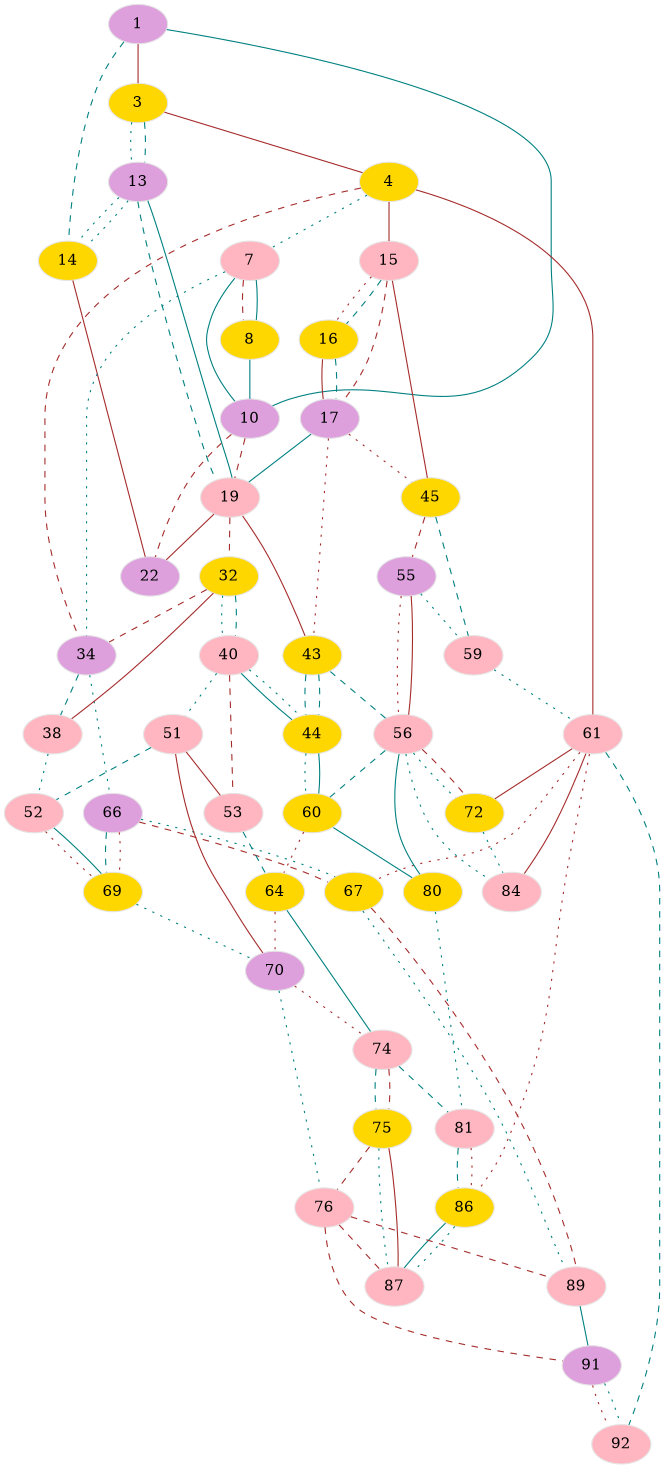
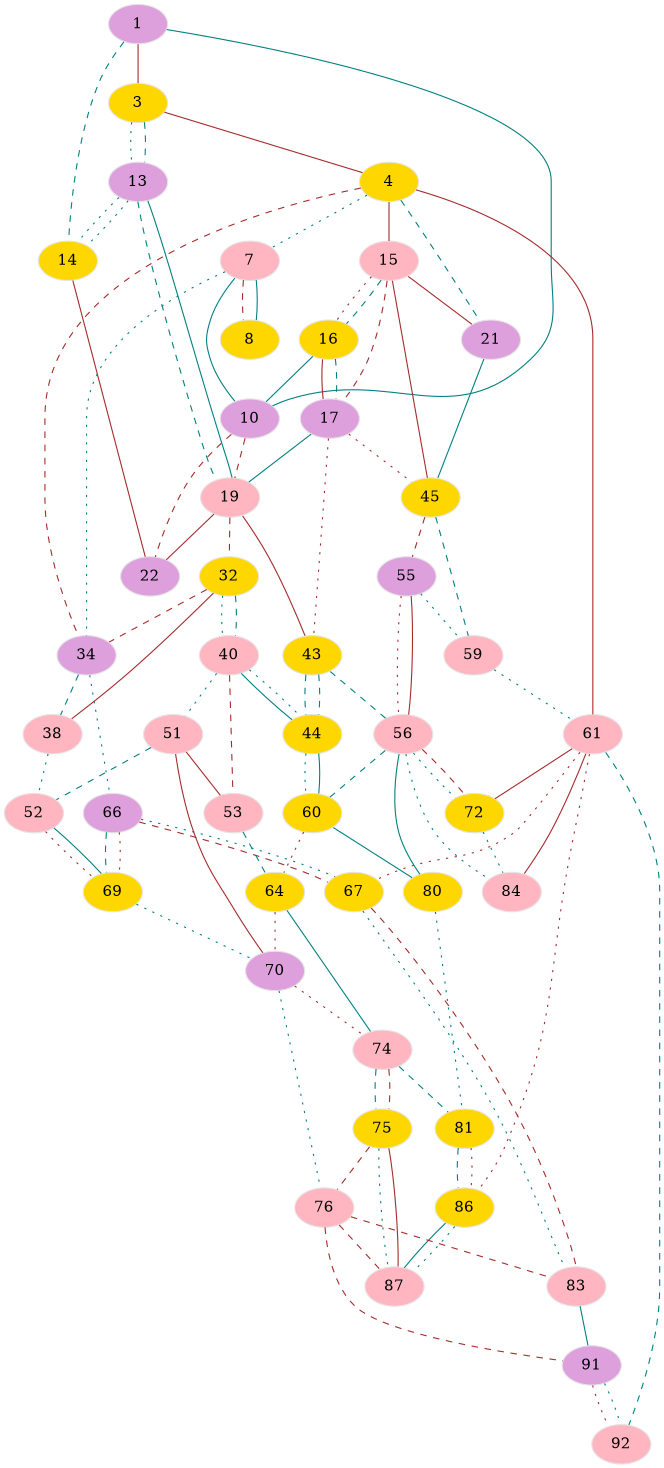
none -> (491, 340)
(250, 379) -> (289, 379)
(465, 1129) -> (465, 1129)
(576, 1287) -> (576, 1287)
